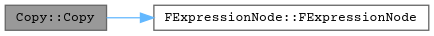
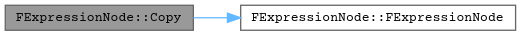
(56, 18) -> (99, 18)
